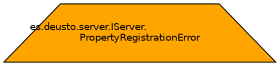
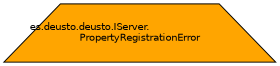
(140, 33) -> (140, 33)
